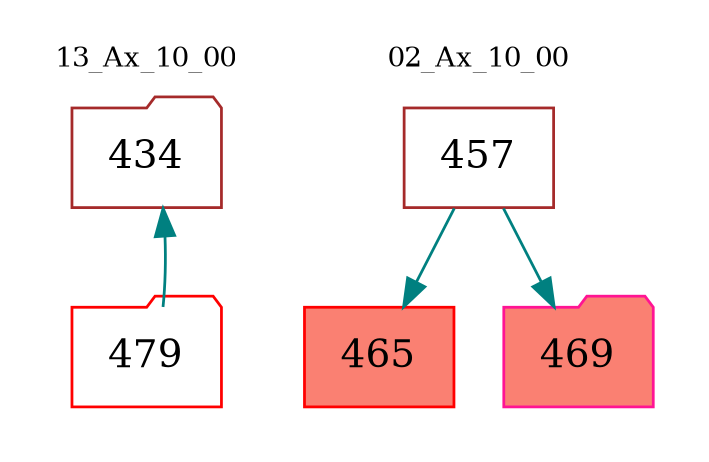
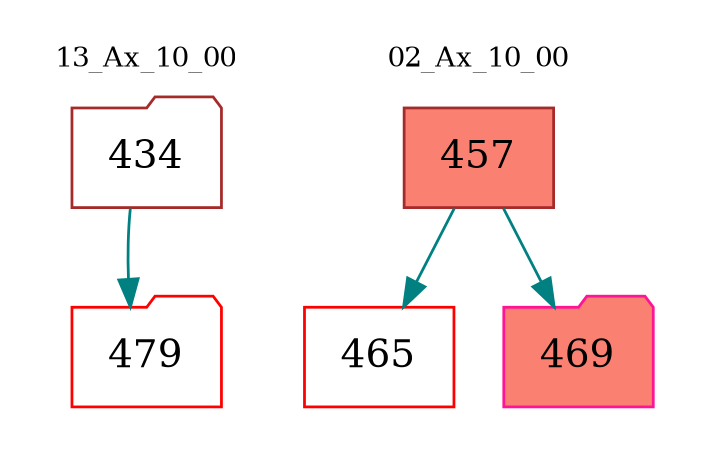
(479, 158) -> (479, 158)
(165, 272) -> (128, 244)
(379, 357) -> (379, 357)
